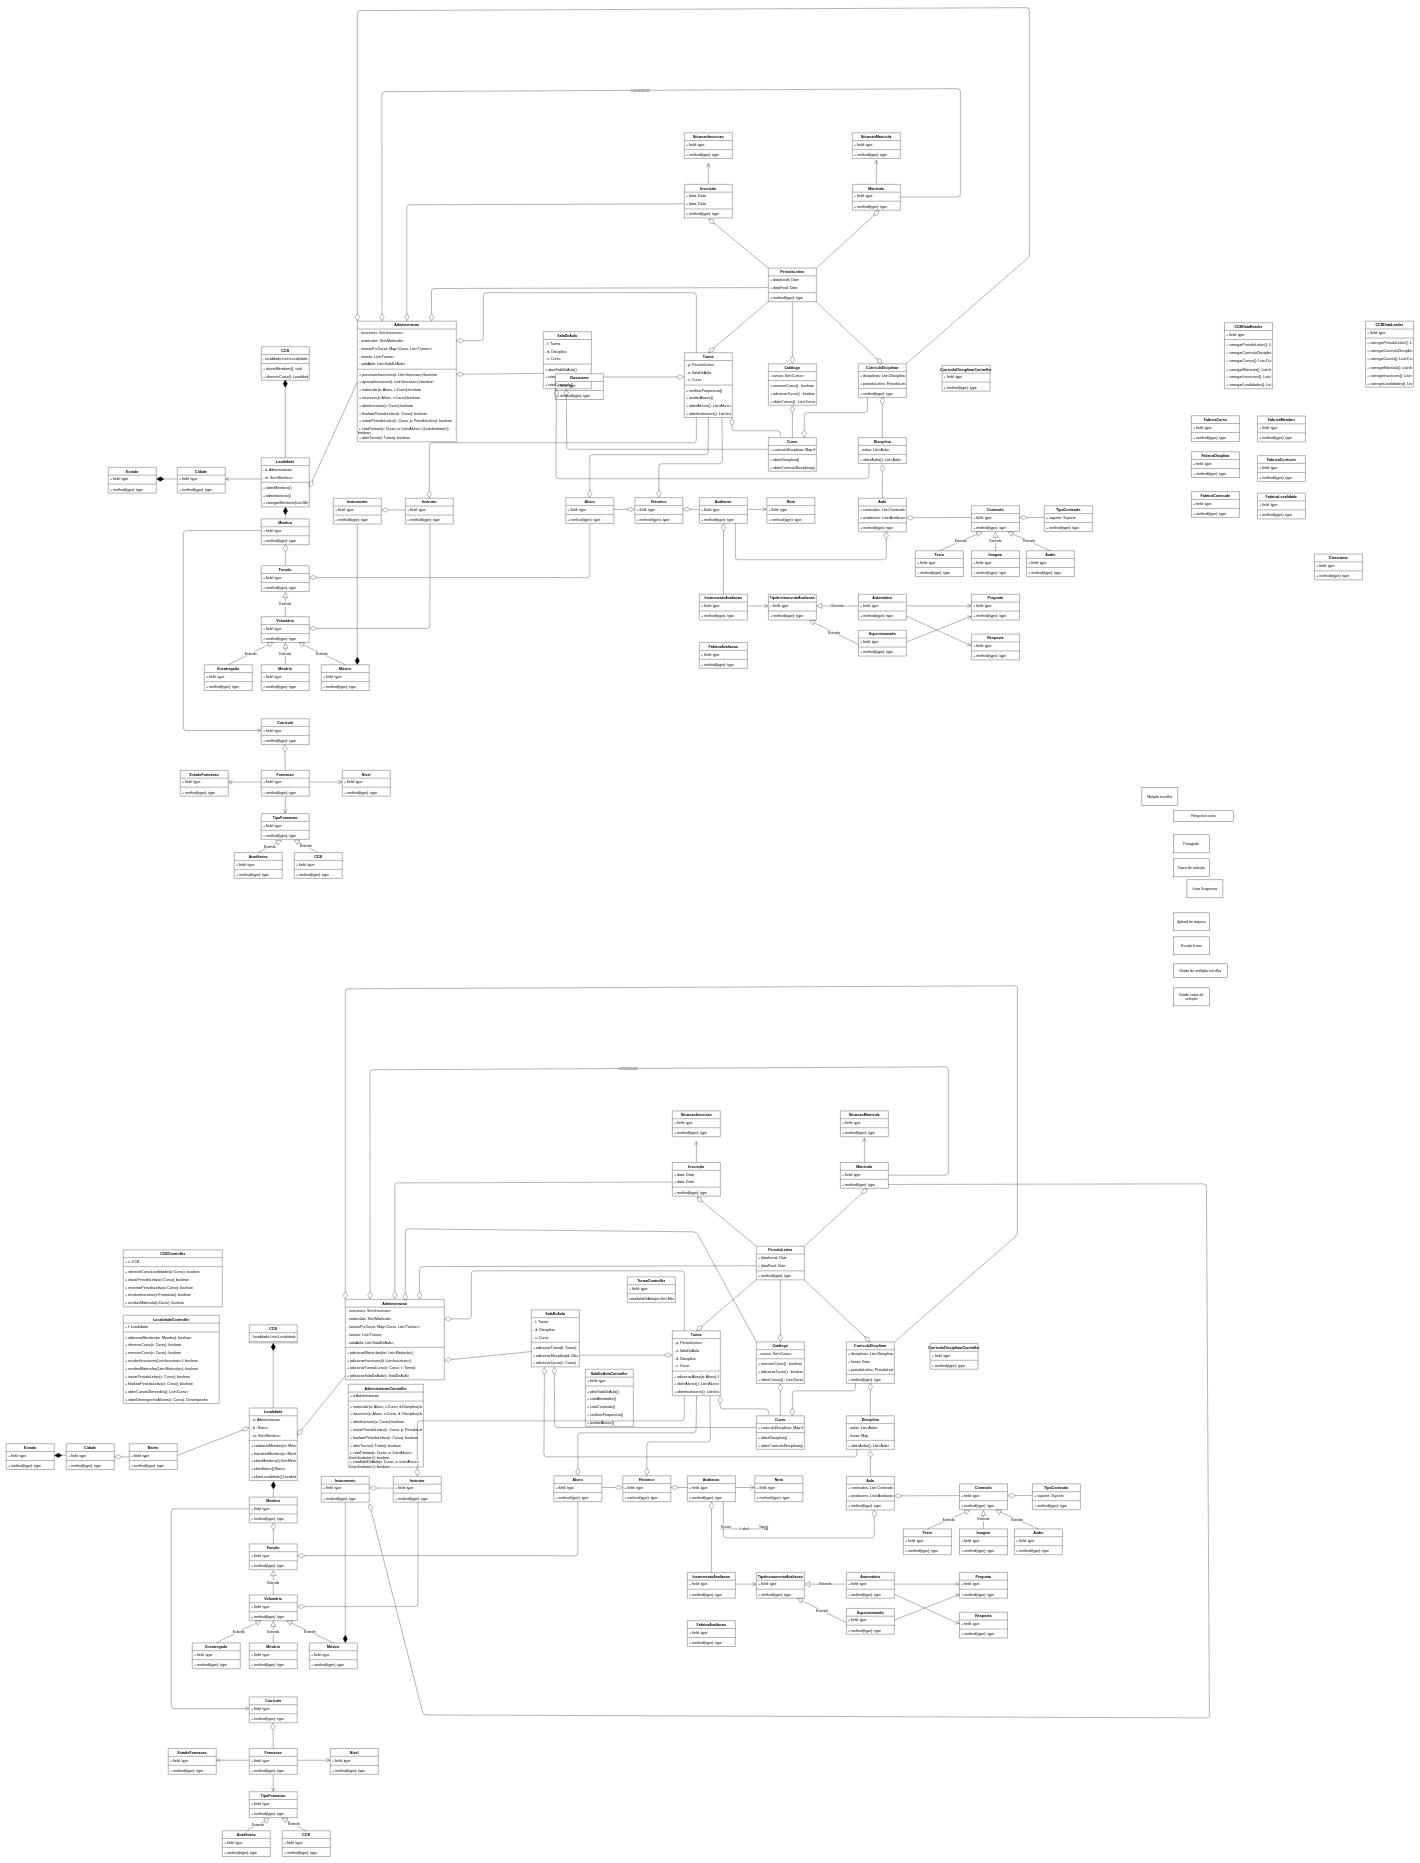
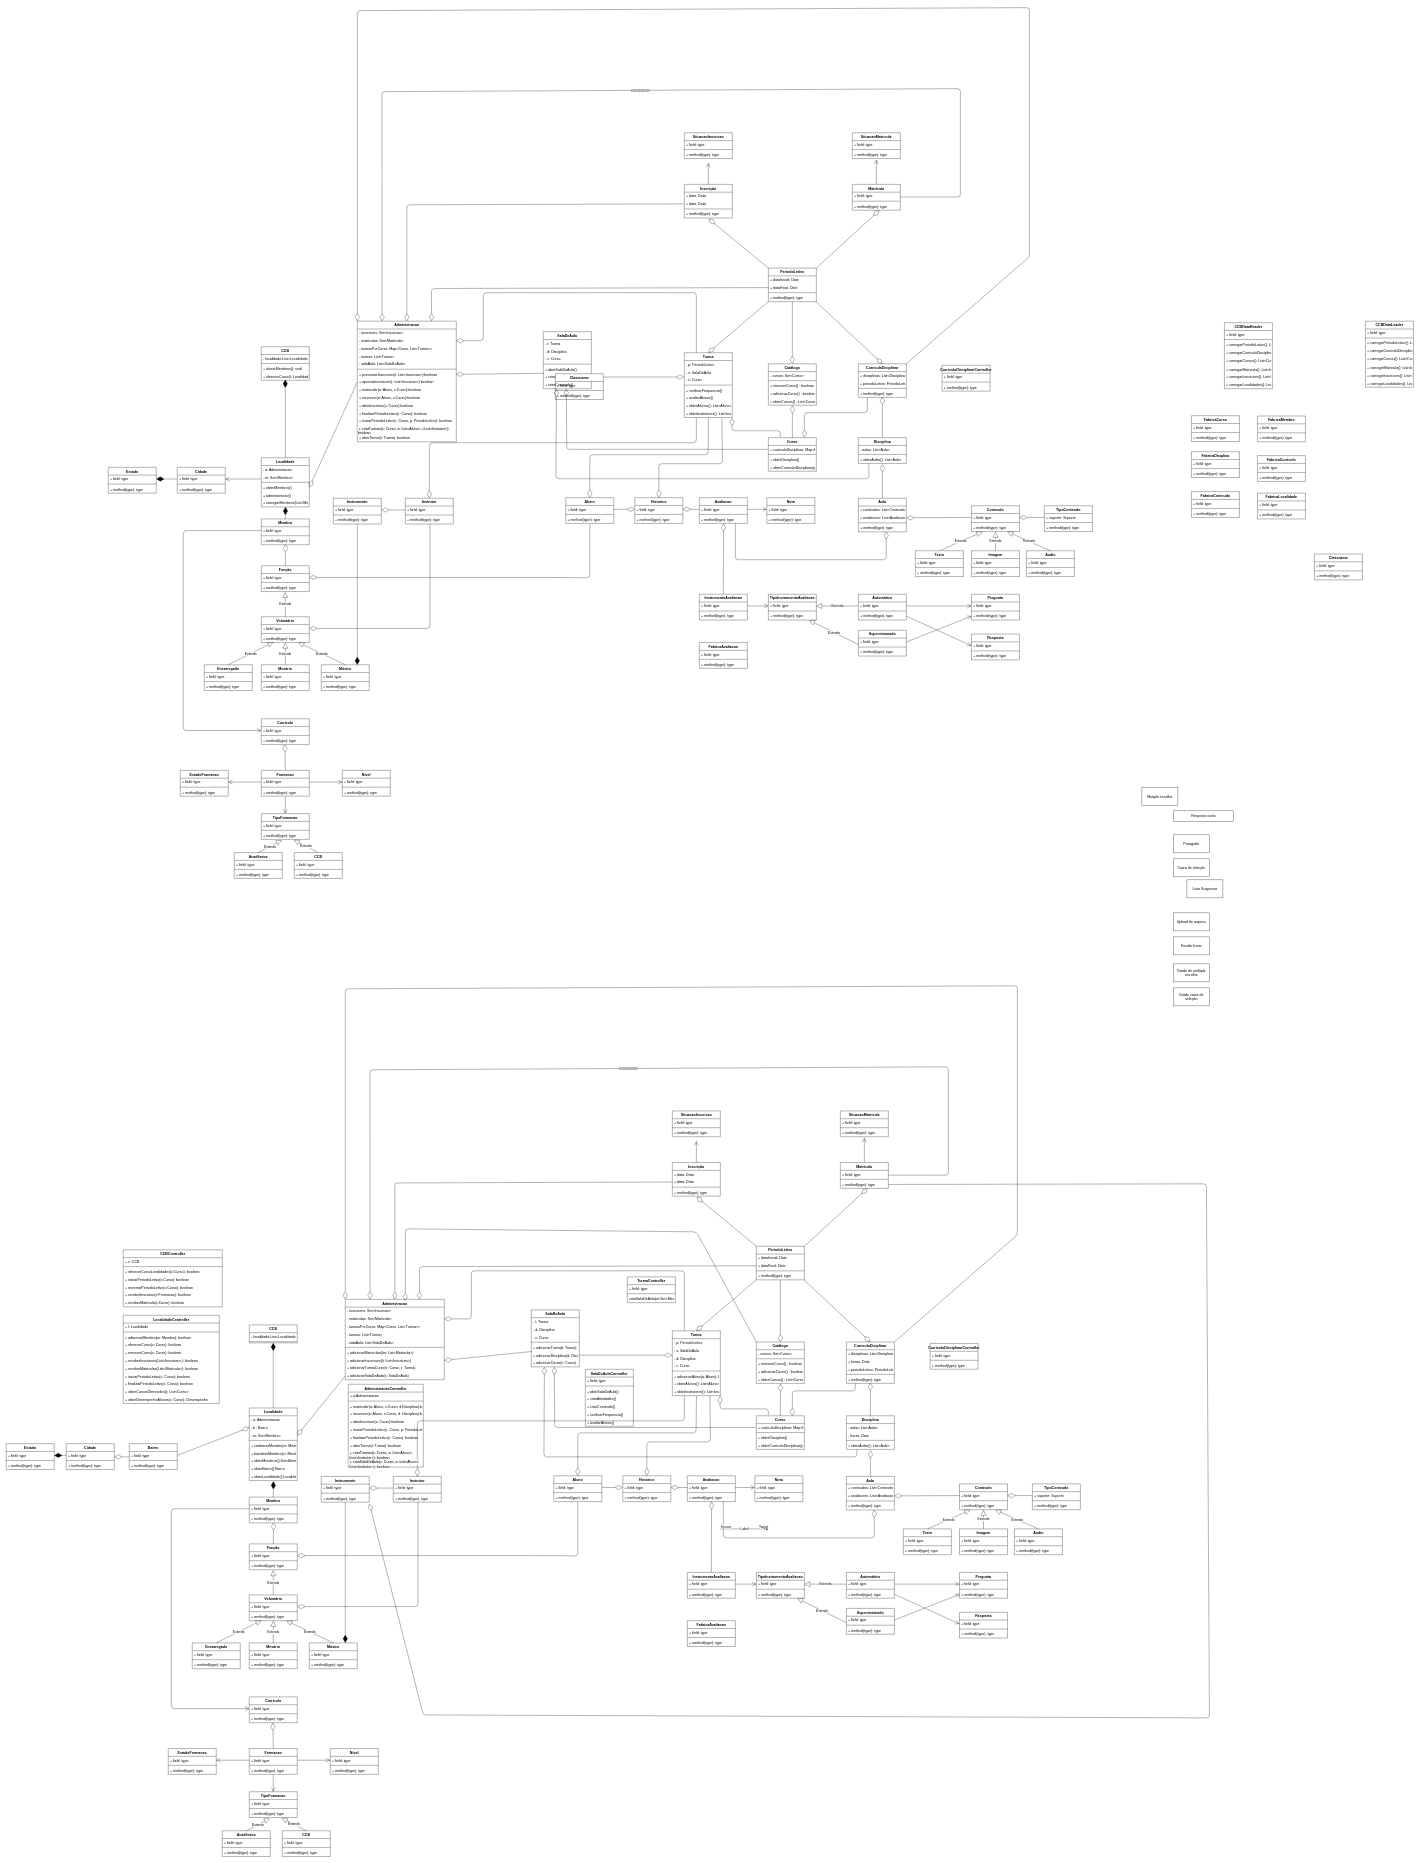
(1200, 971) -> (1191, 973)
(858, 1435) -> (860, 1435)
